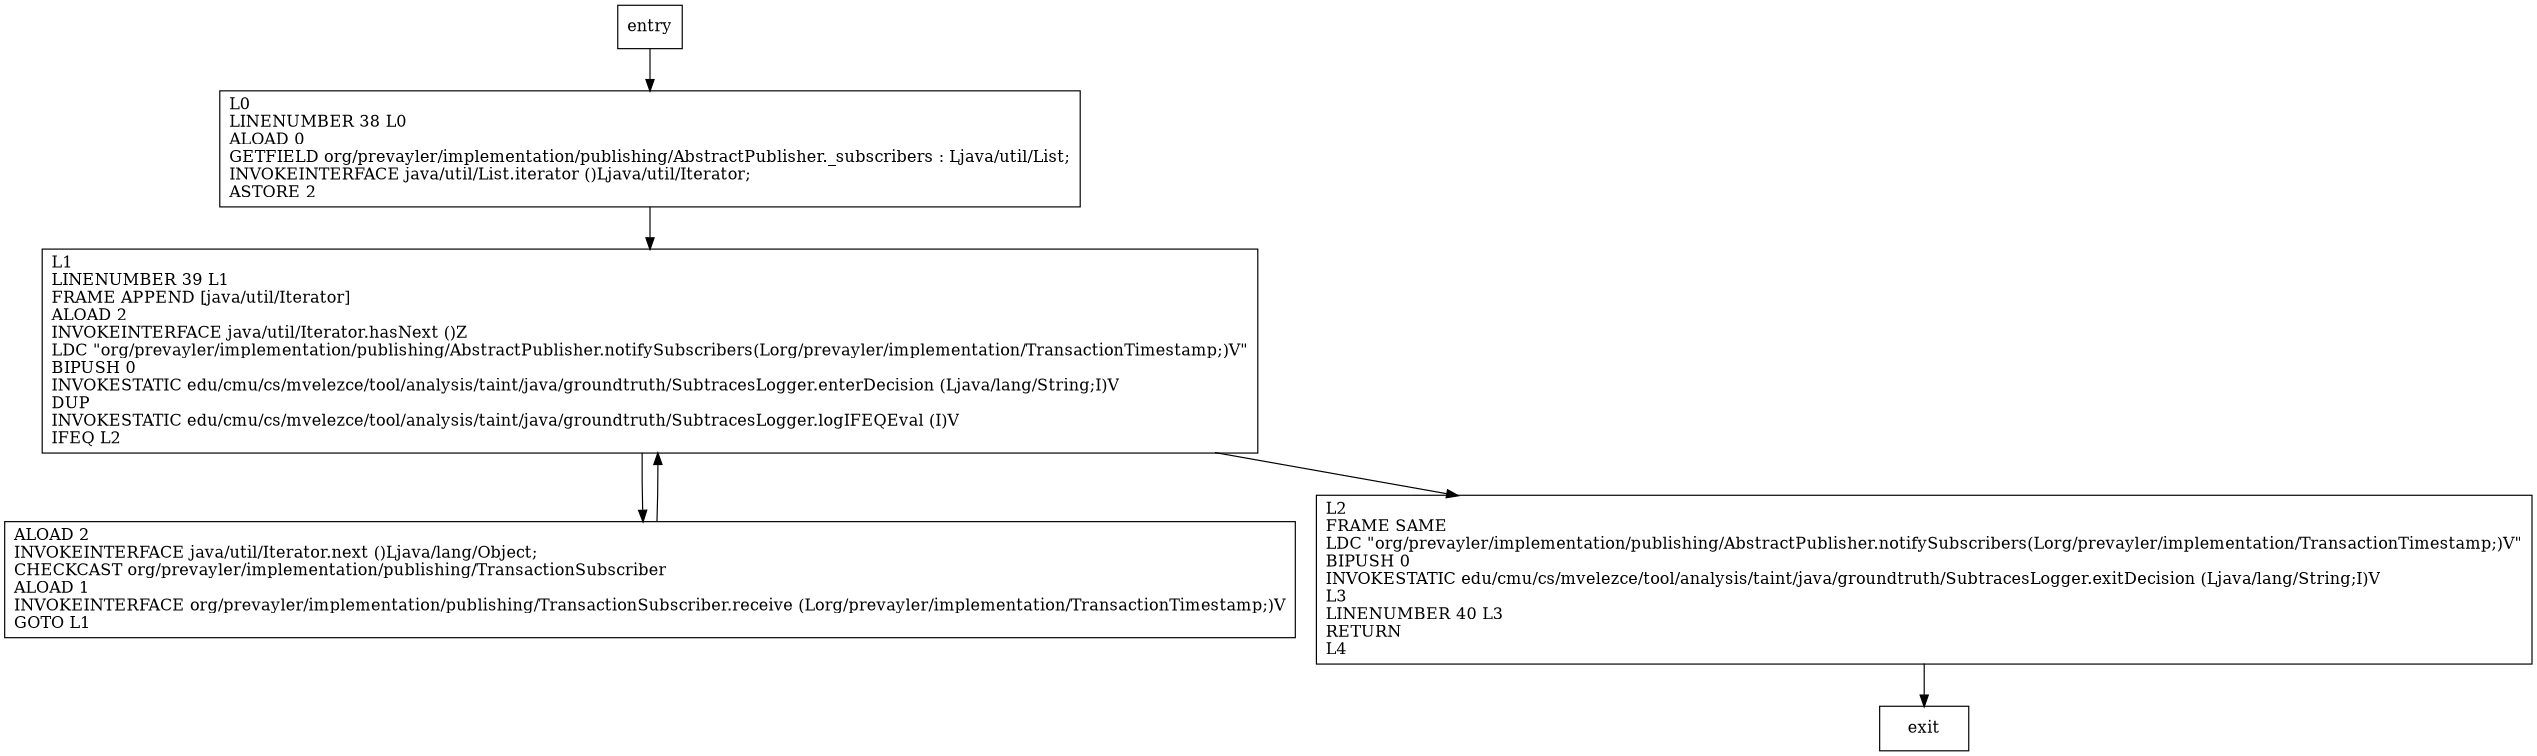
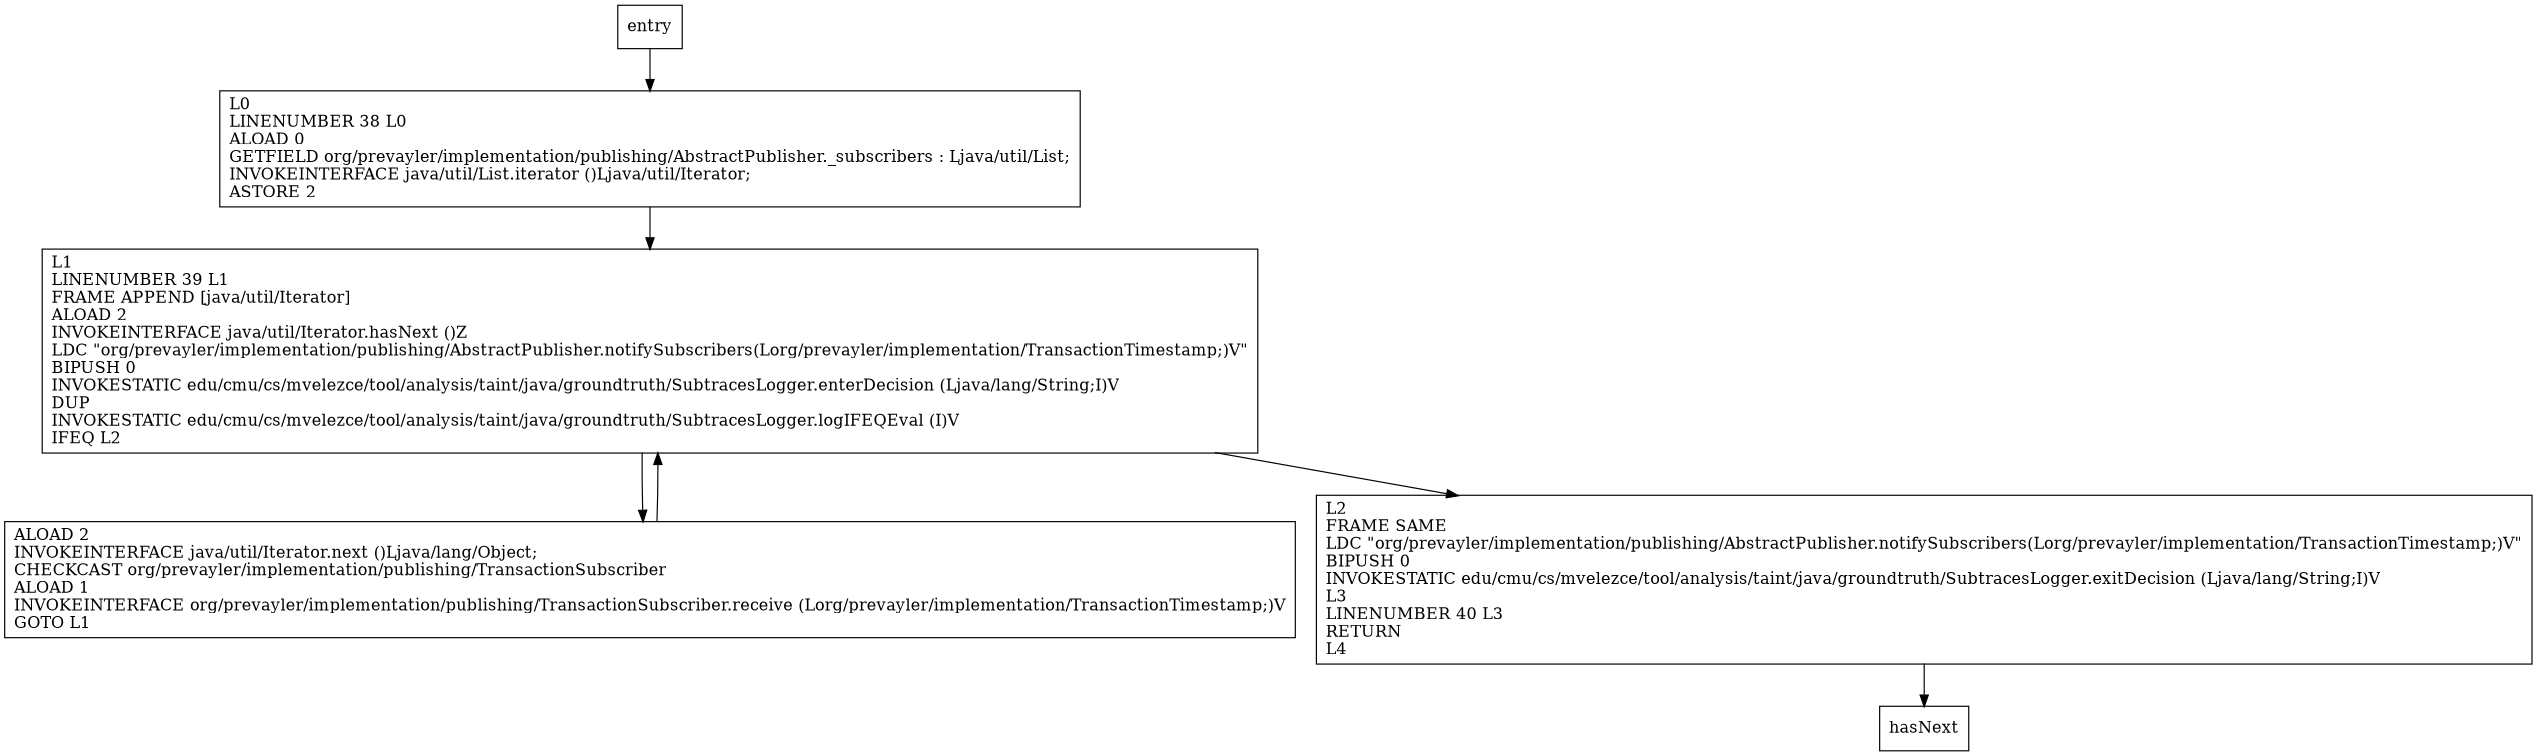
(1924, 729) -> (1924, 729)
